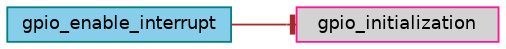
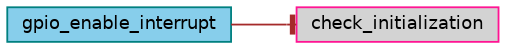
(398, 25) -> (398, 25)
